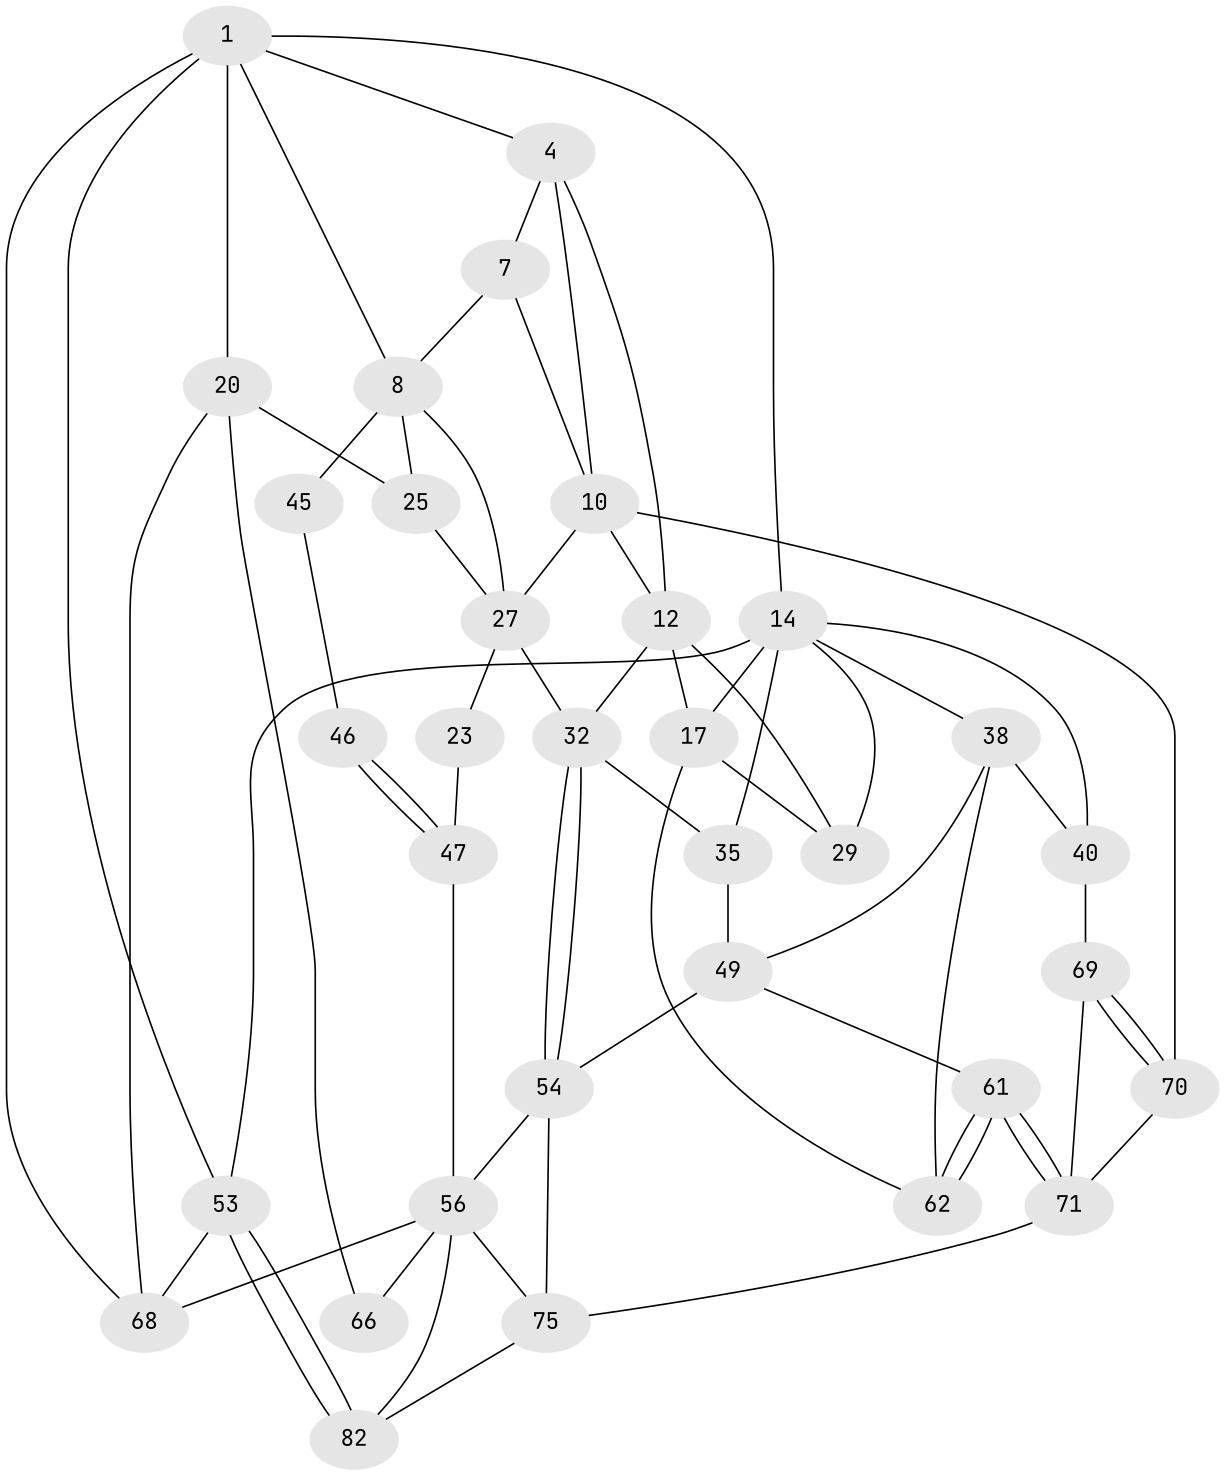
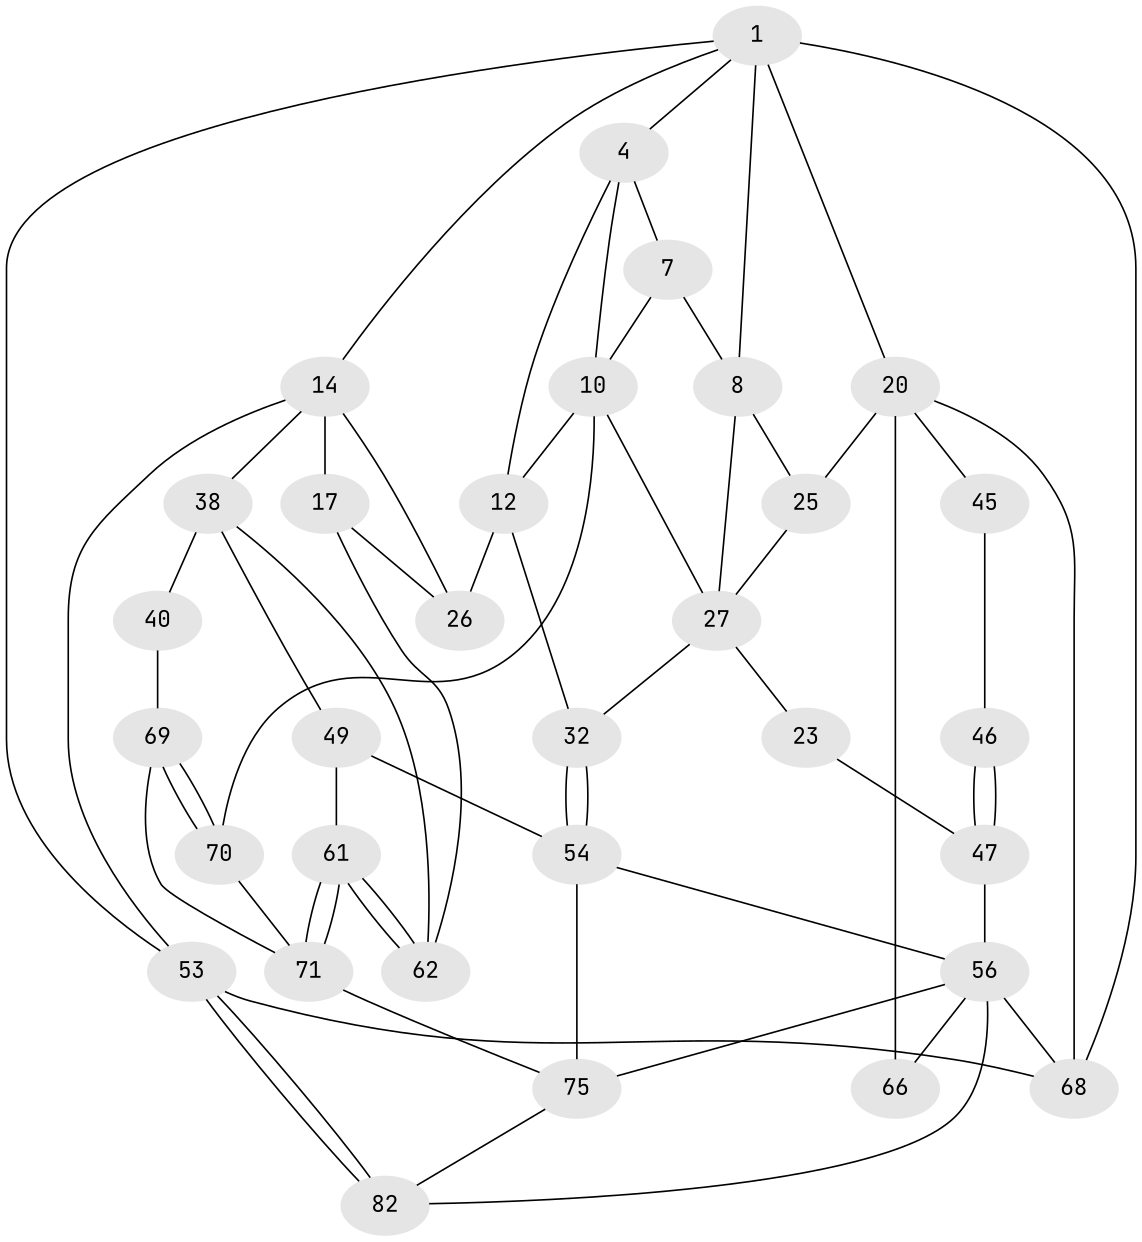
(349, 445) -> (940, 445)
(1006, 670) -> none
(680, 679) -> none
(728, 855) -> none
(845, 855) -> (460, 621)
